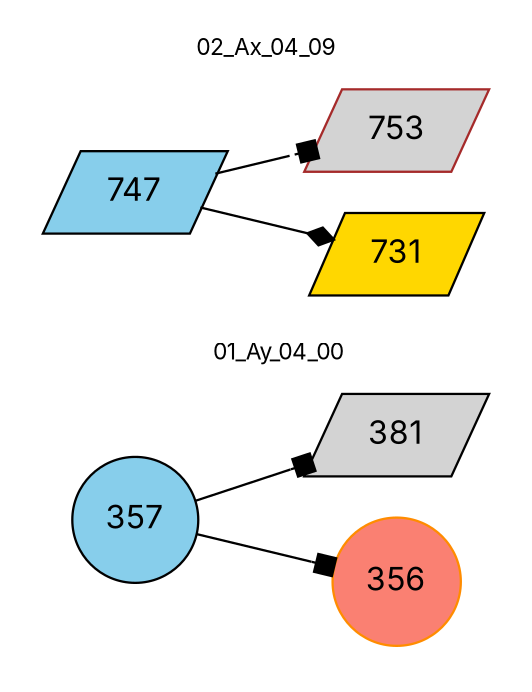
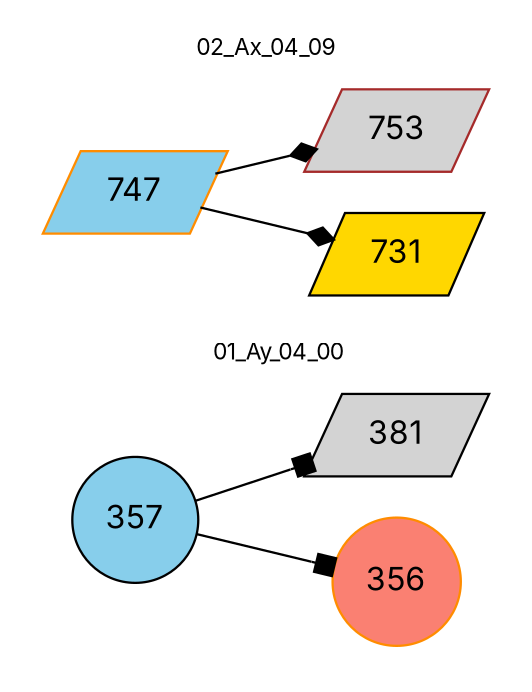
(252, 165) -> (252, 165)
(135, 192) -> (135, 192)
